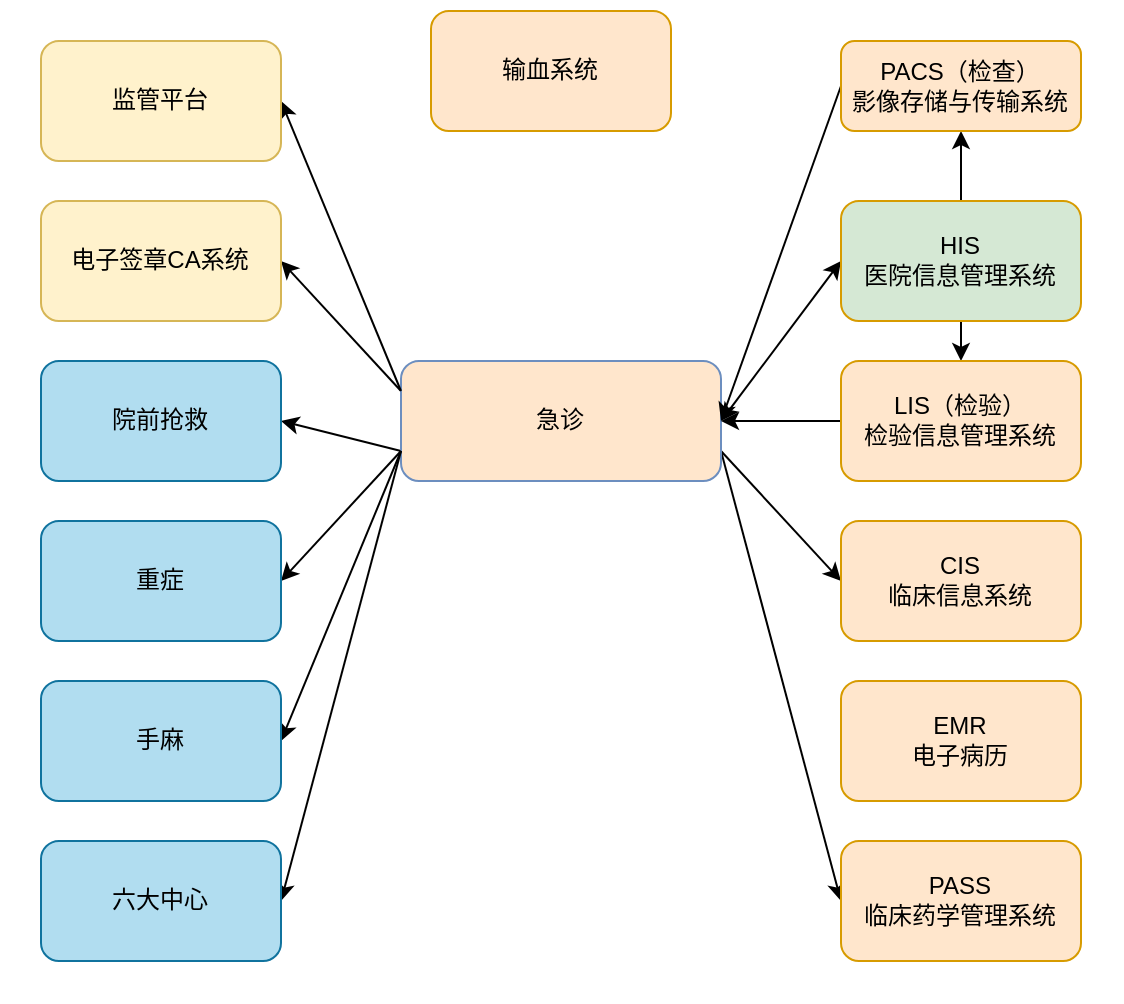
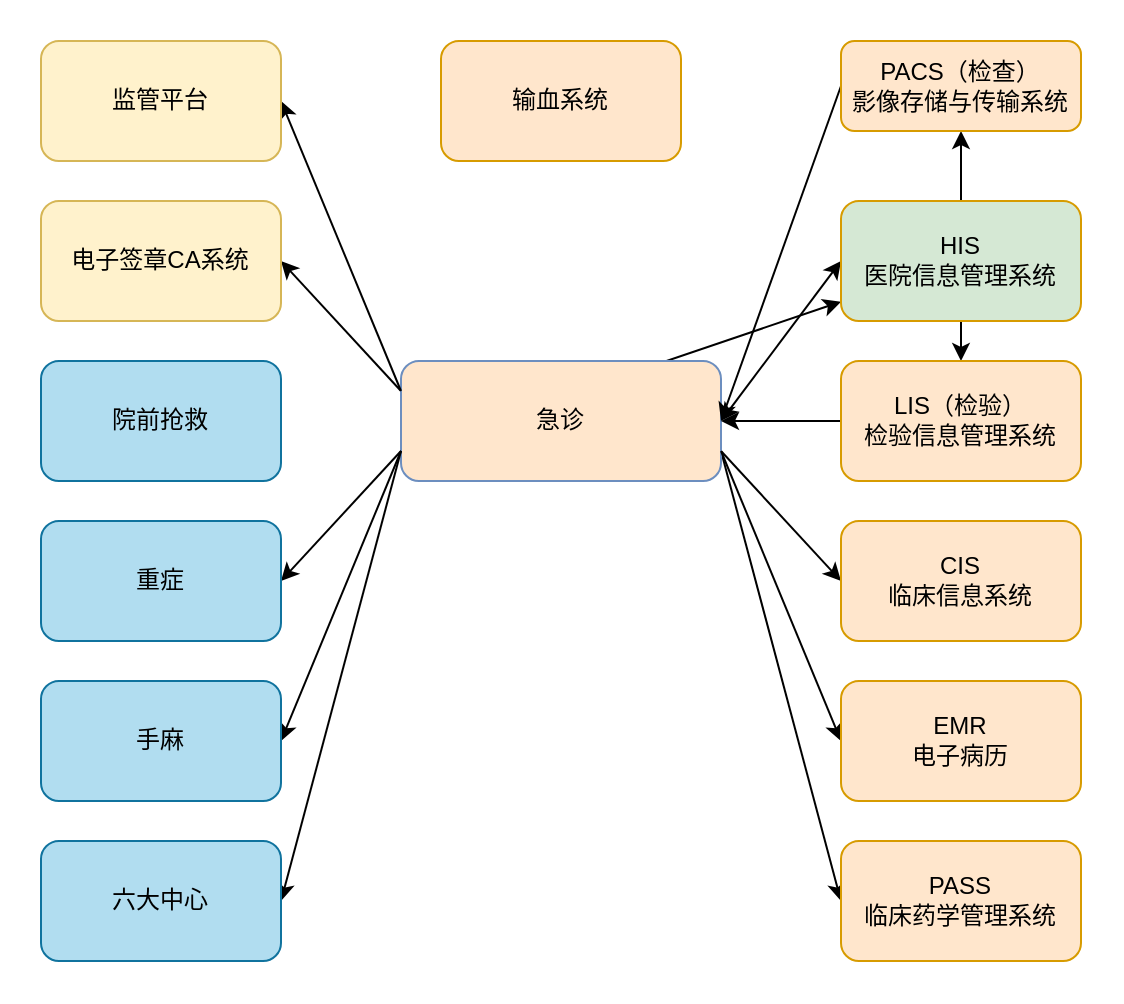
(551, 71) -> (561, 101)
(346, 437) -> (707, 347)
none -> (783, 602)
